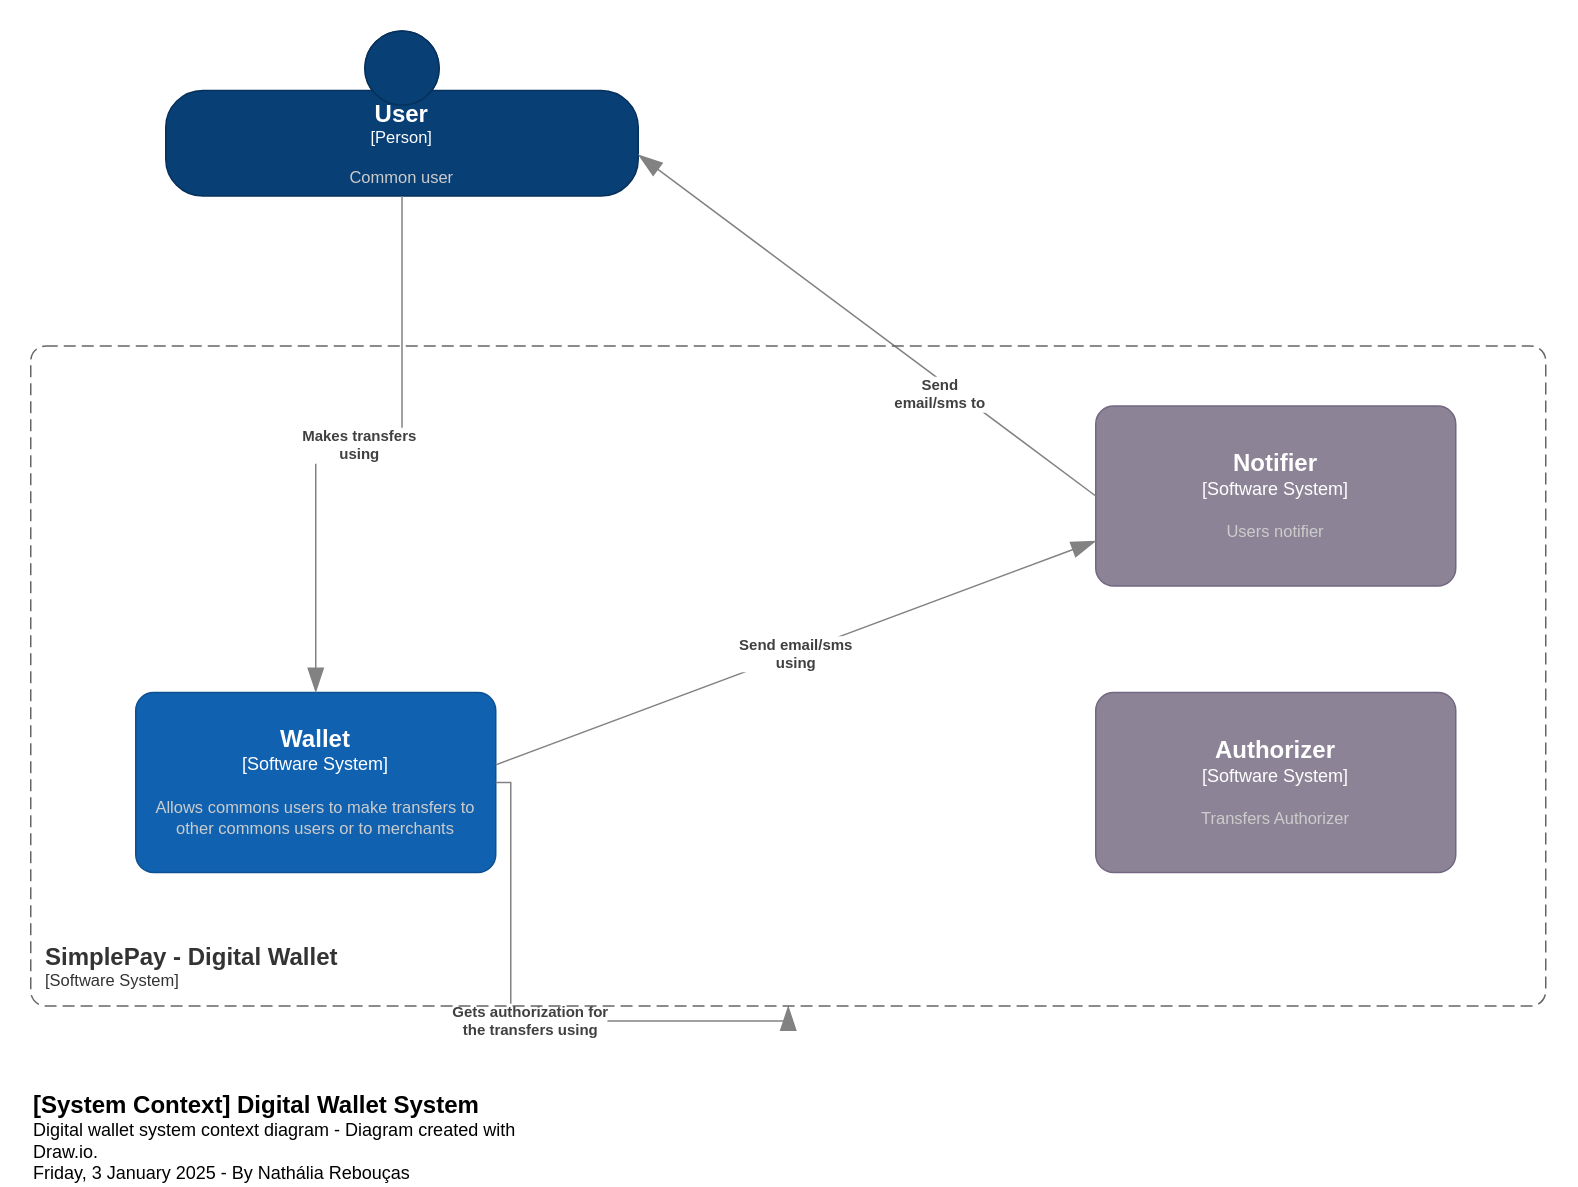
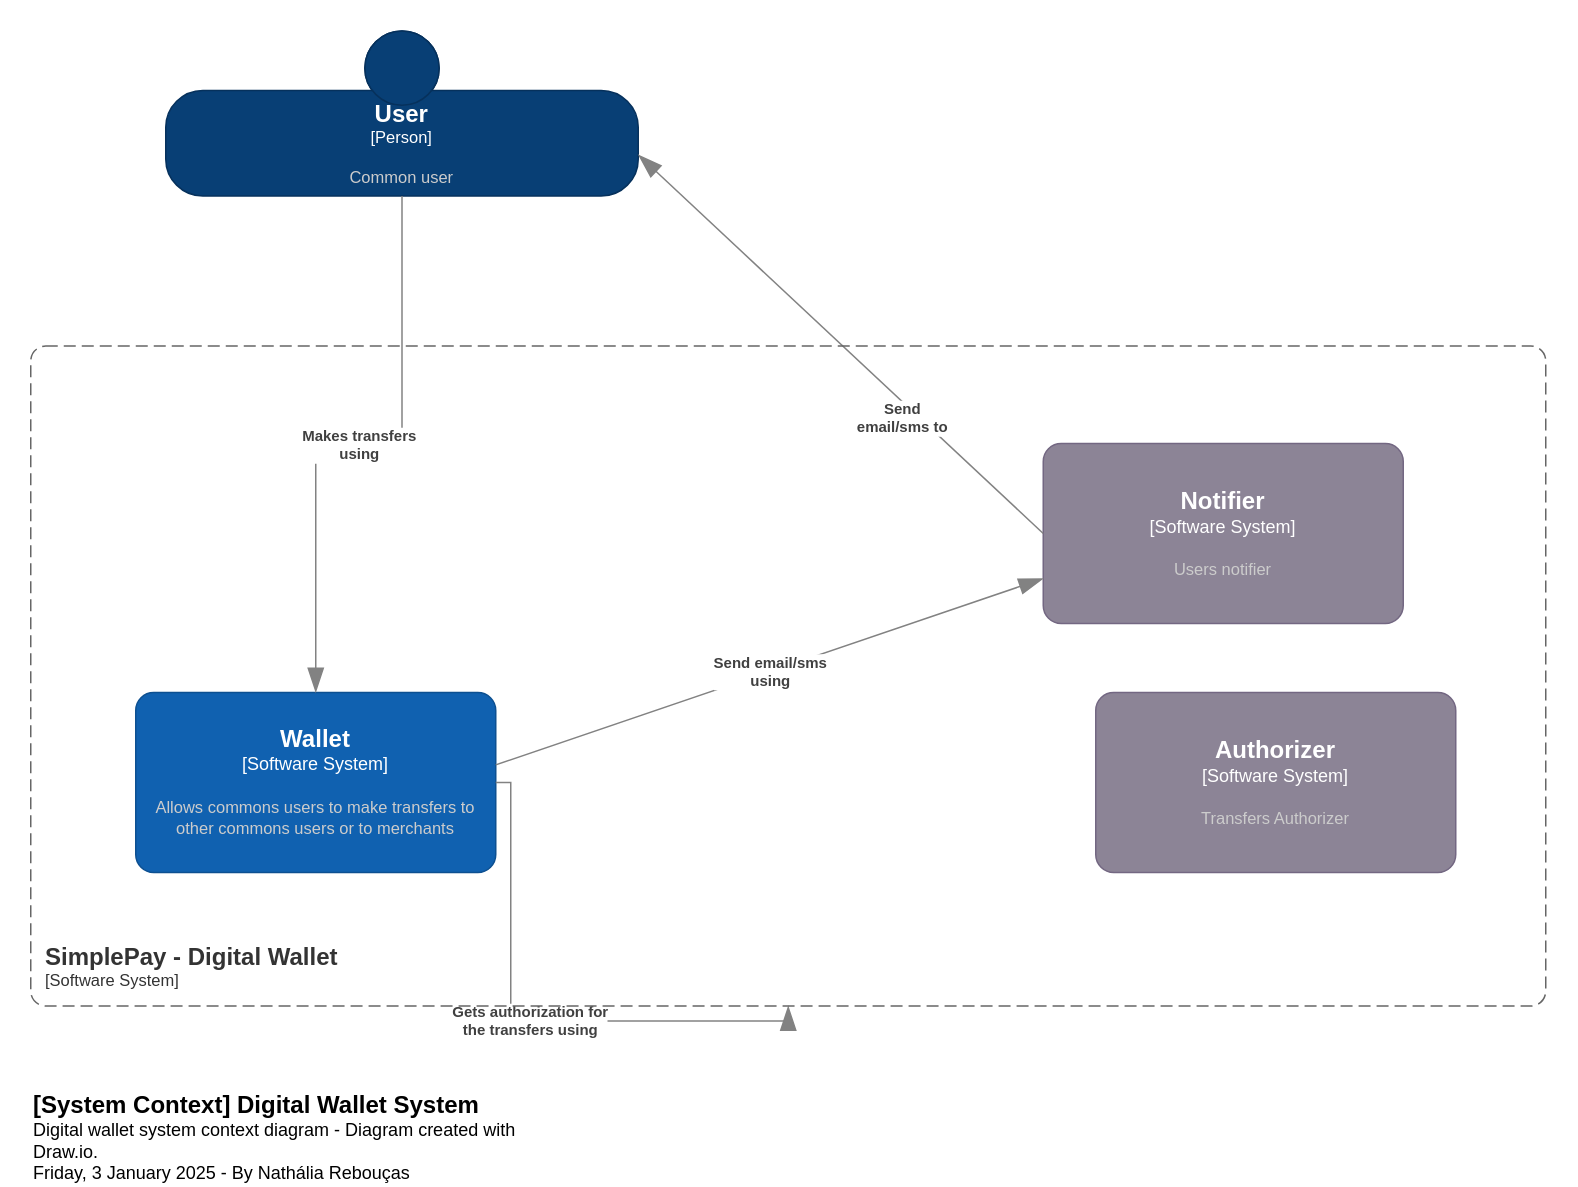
(1276, 496) -> (1223, 533)
